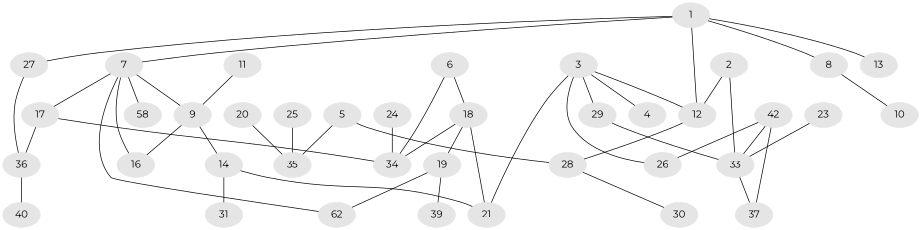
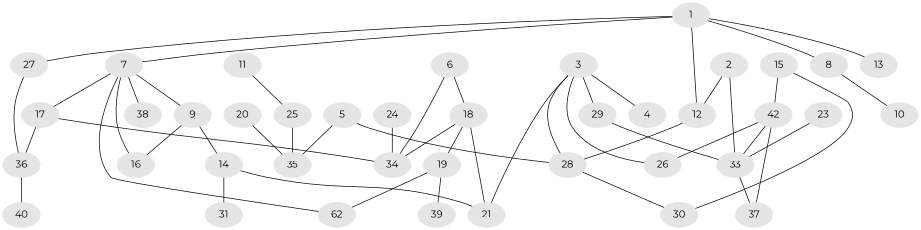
none -> (779, 65)
(639, 89) -> (548, 113)
(218, 90) -> (267, 90)
(143, 115) -> (143, 115)
